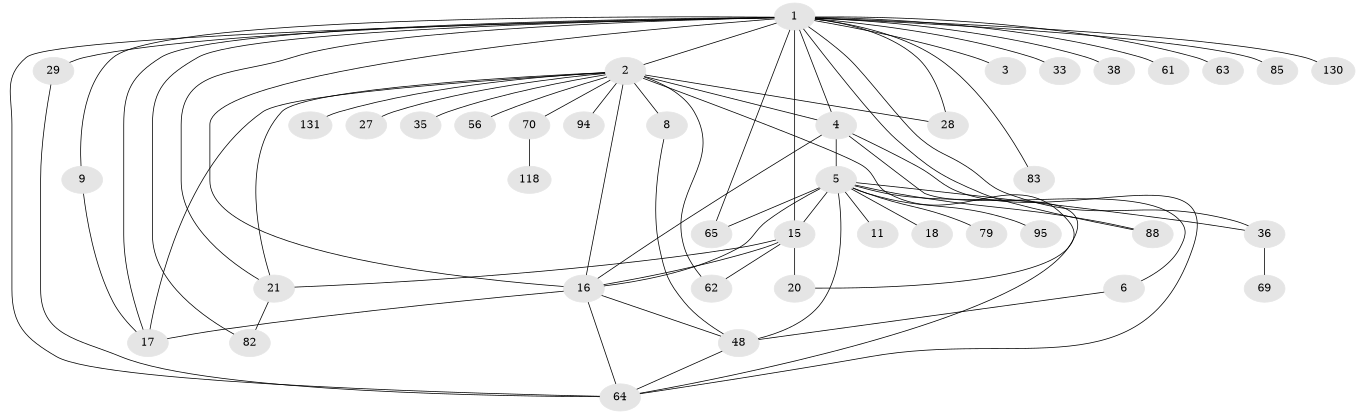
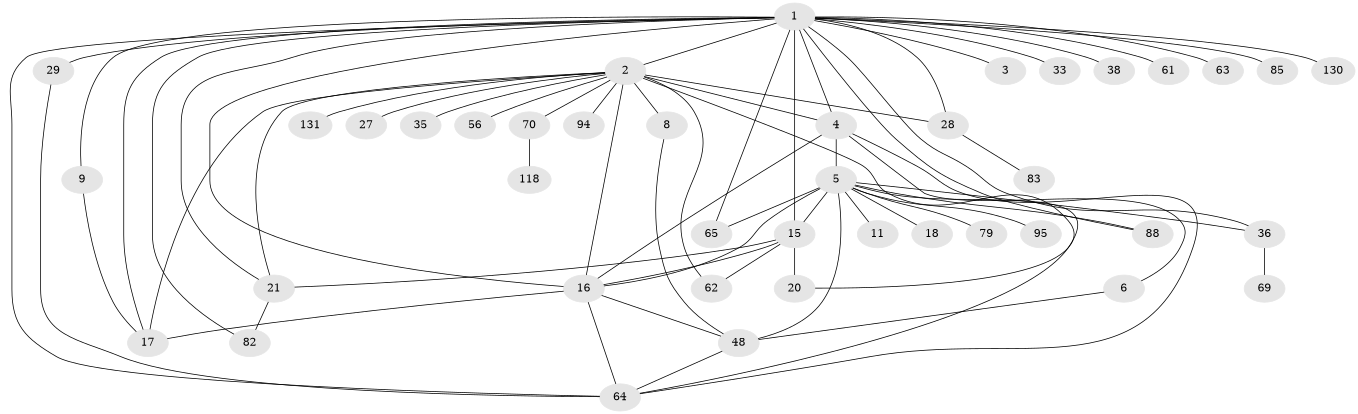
(943, 62) -> (991, 153)
